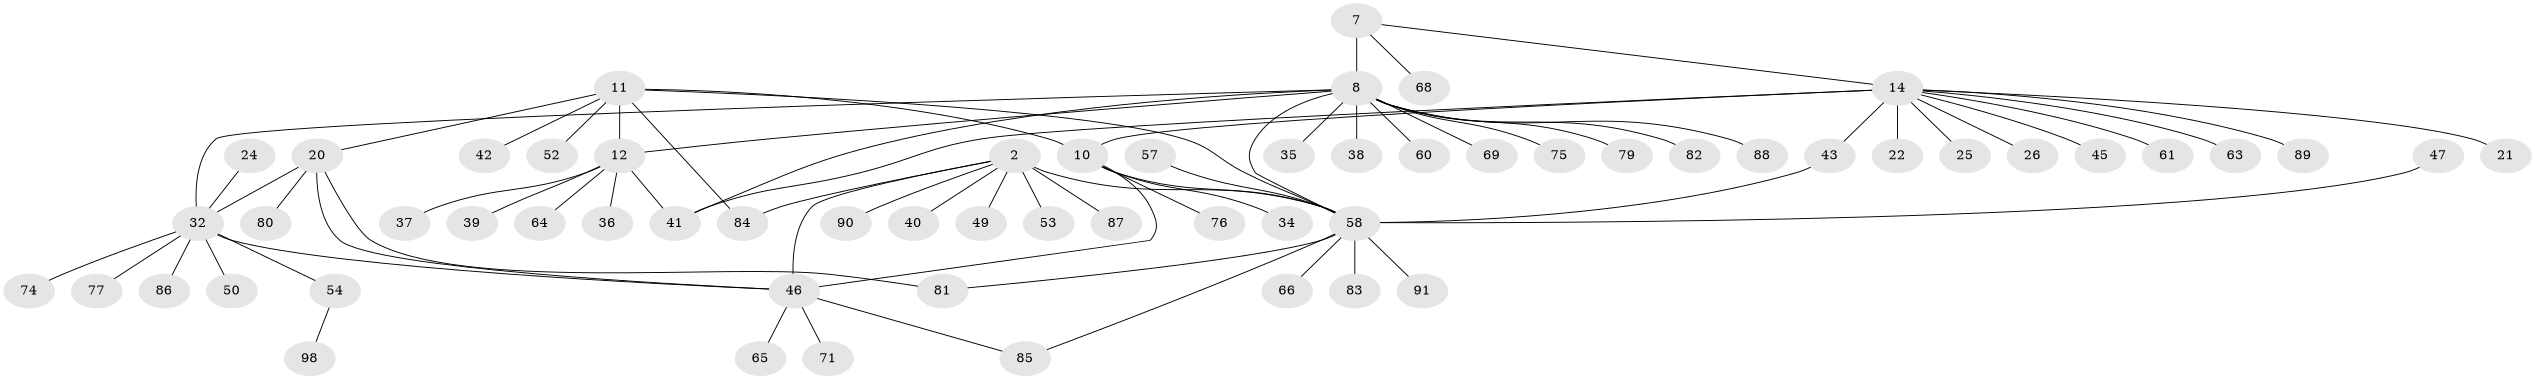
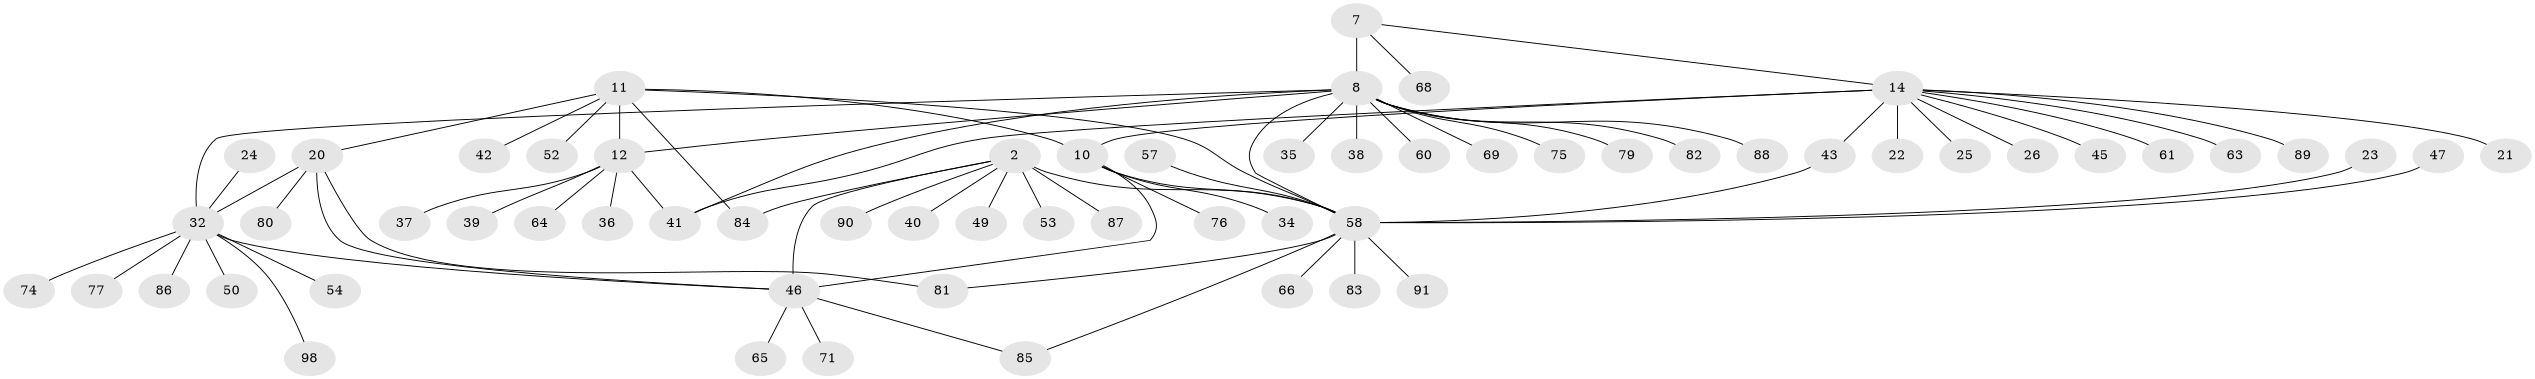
none -> (2371, 156)
(323, 325) -> (270, 280)
